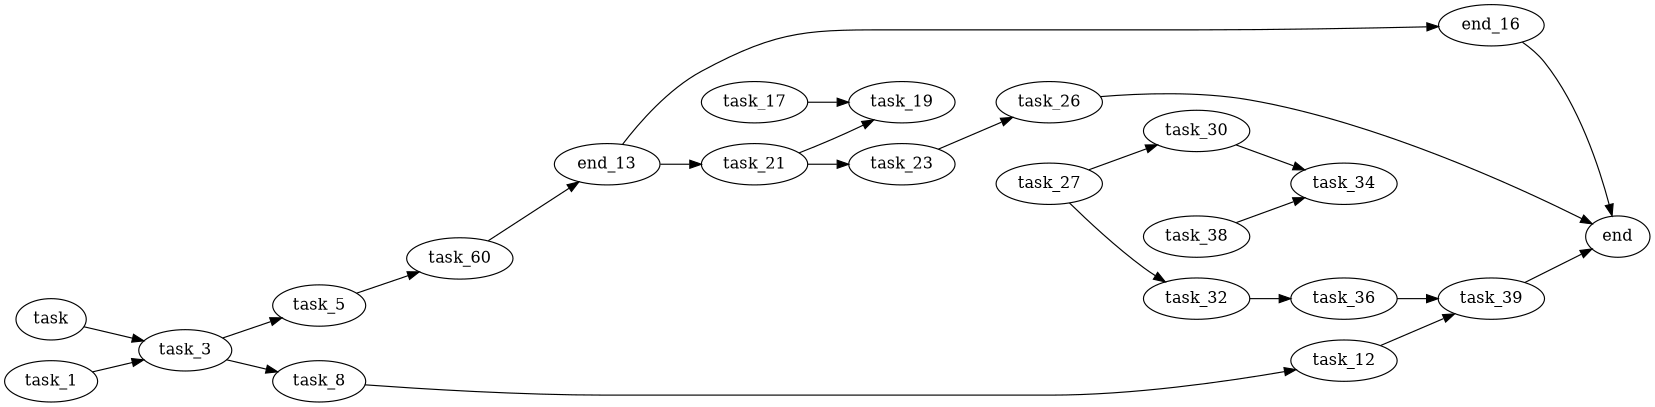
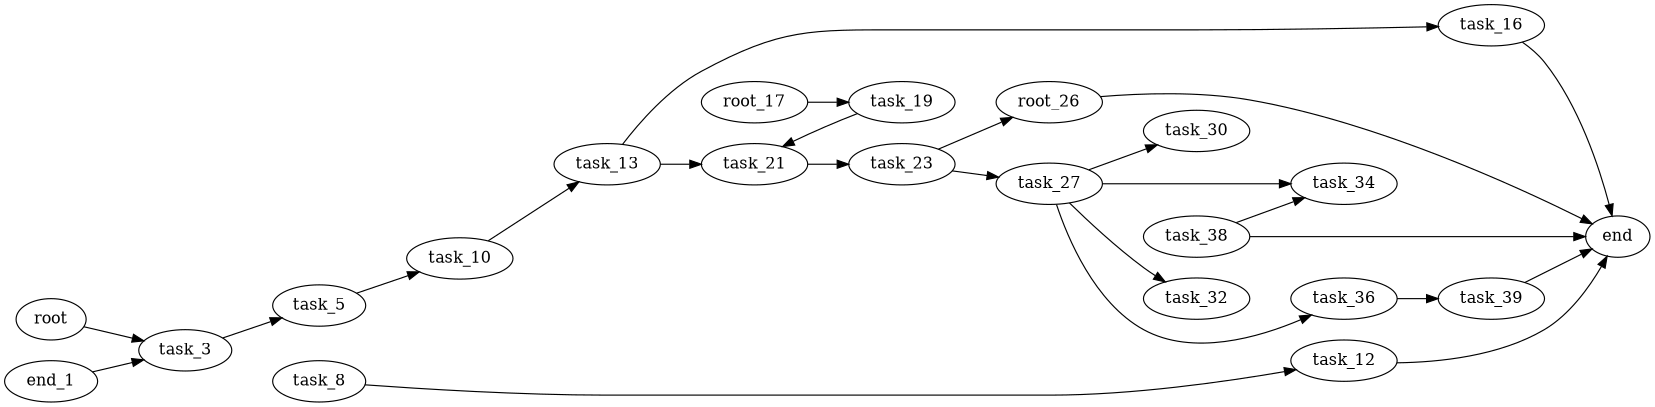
(1491, 25) -> (1491, 25)
(755, 102) -> (755, 102)
(1049, 102) -> (1049, 102)
(832, 140) -> (825, 127)
(1265, 155) -> (1191, 184)
(607, 164) -> (607, 164)
none -> (970, 173)
none -> (1412, 237)
(460, 258) -> (460, 258)
(1264, 299) -> (1147, 331)
(51, 319) -> (51, 319)
(1412, 332) -> (1514, 344)
(246, 364) -> none
(51, 381) -> (51, 381)
